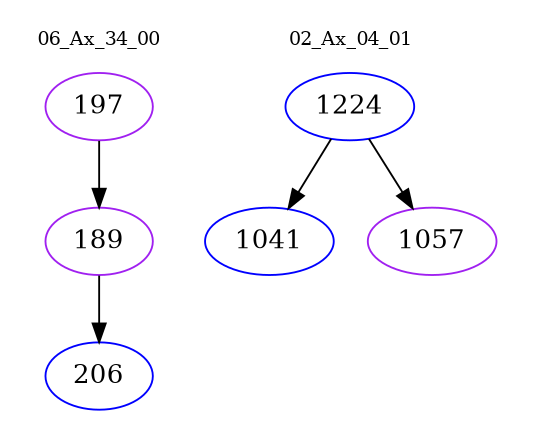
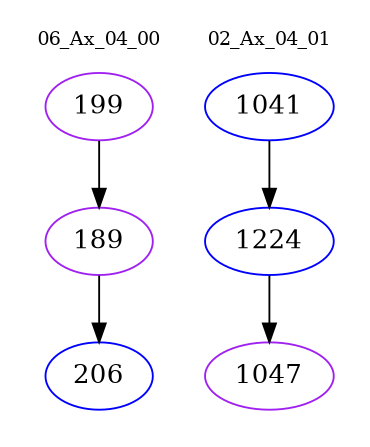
(99, 40) -> (99, 40)
(99, 107) -> (99, 107)
(315, 166) -> (269, 165)
(432, 241) -> (269, 376)
